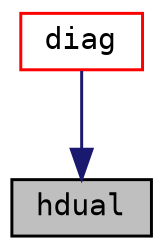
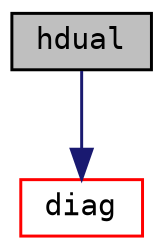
(82, 110) -> (82, 110)
